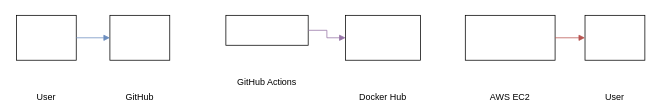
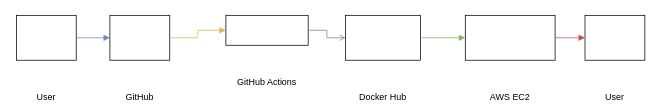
none -> (197, 38)
(338, 38) -> (340, 38)
none -> (440, 38)
